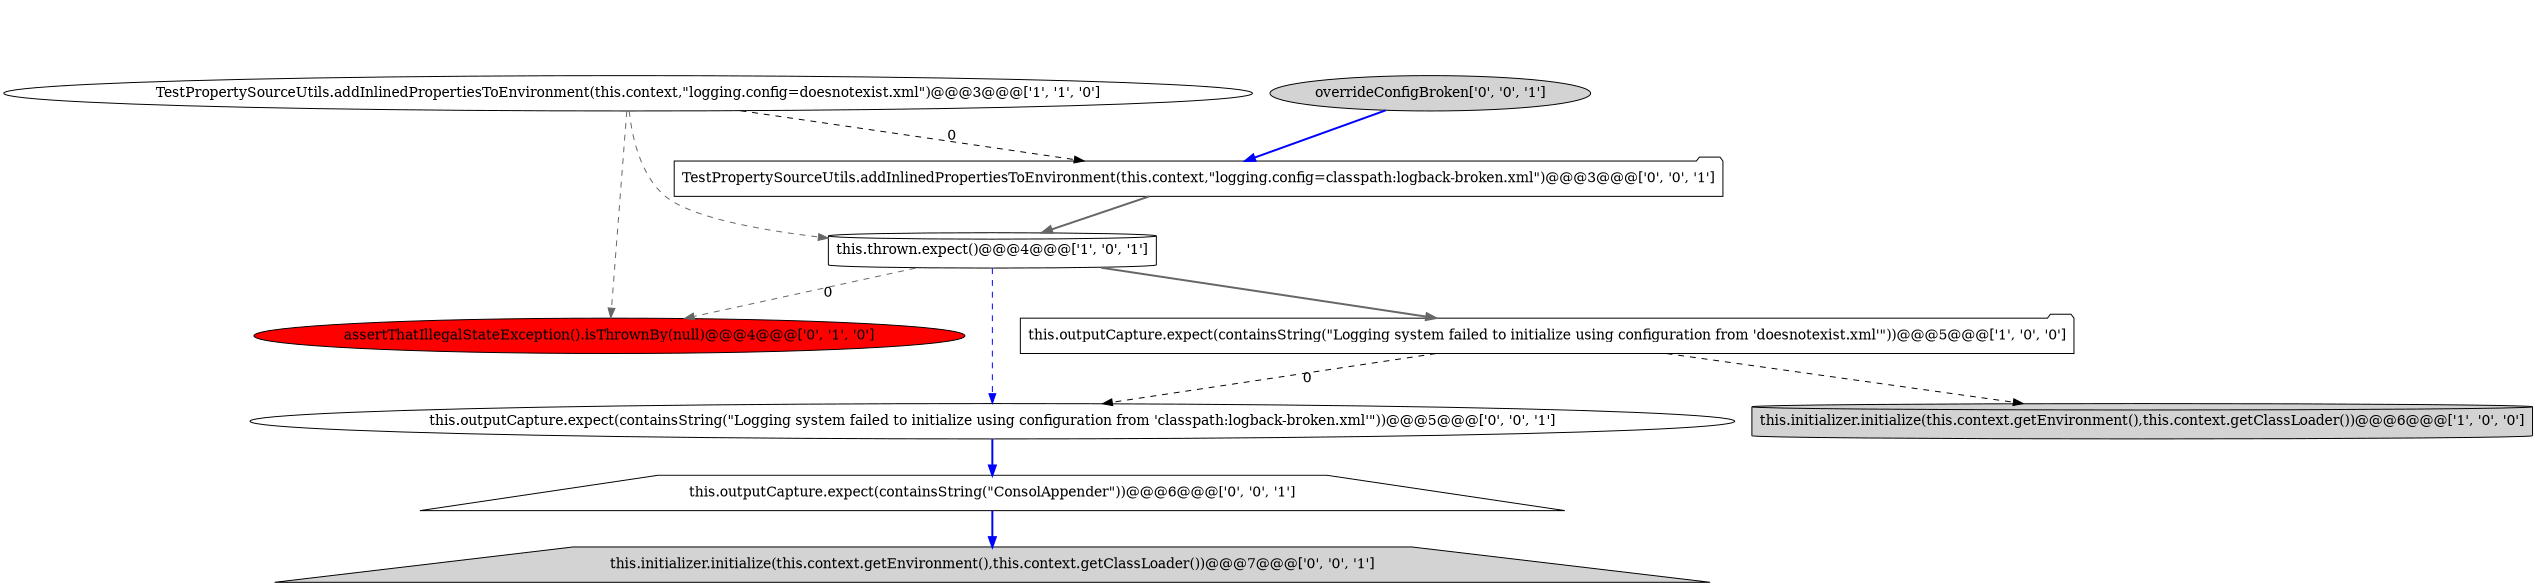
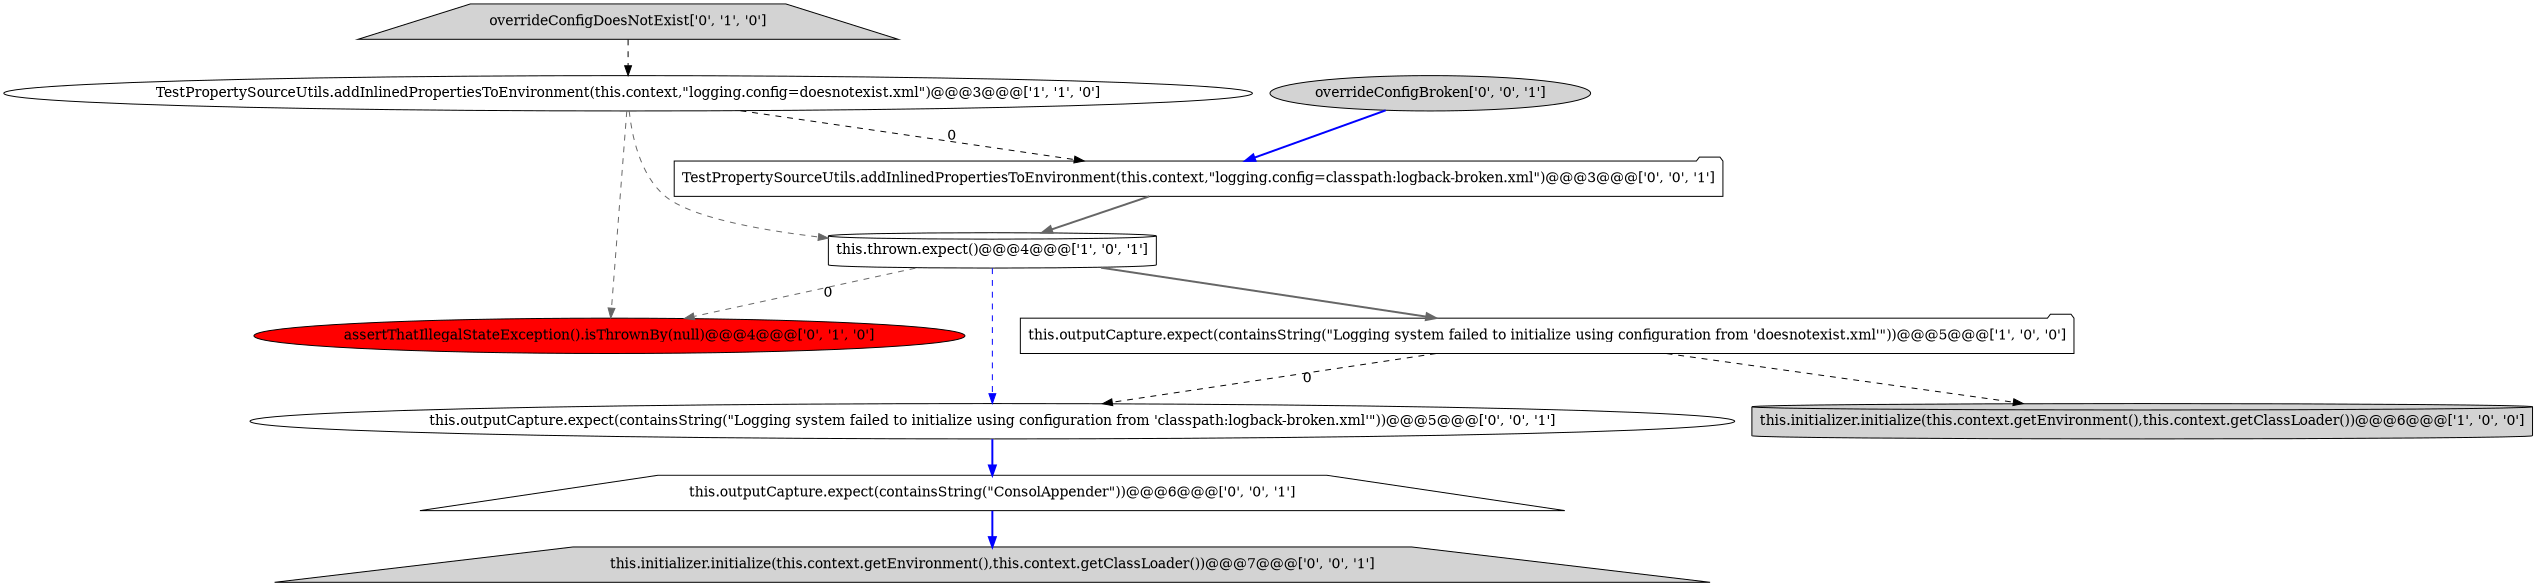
none -> (628, 22)
